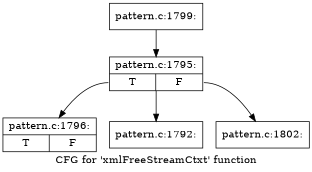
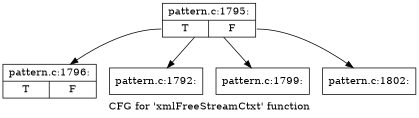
(156, 40) -> (235, 50)
